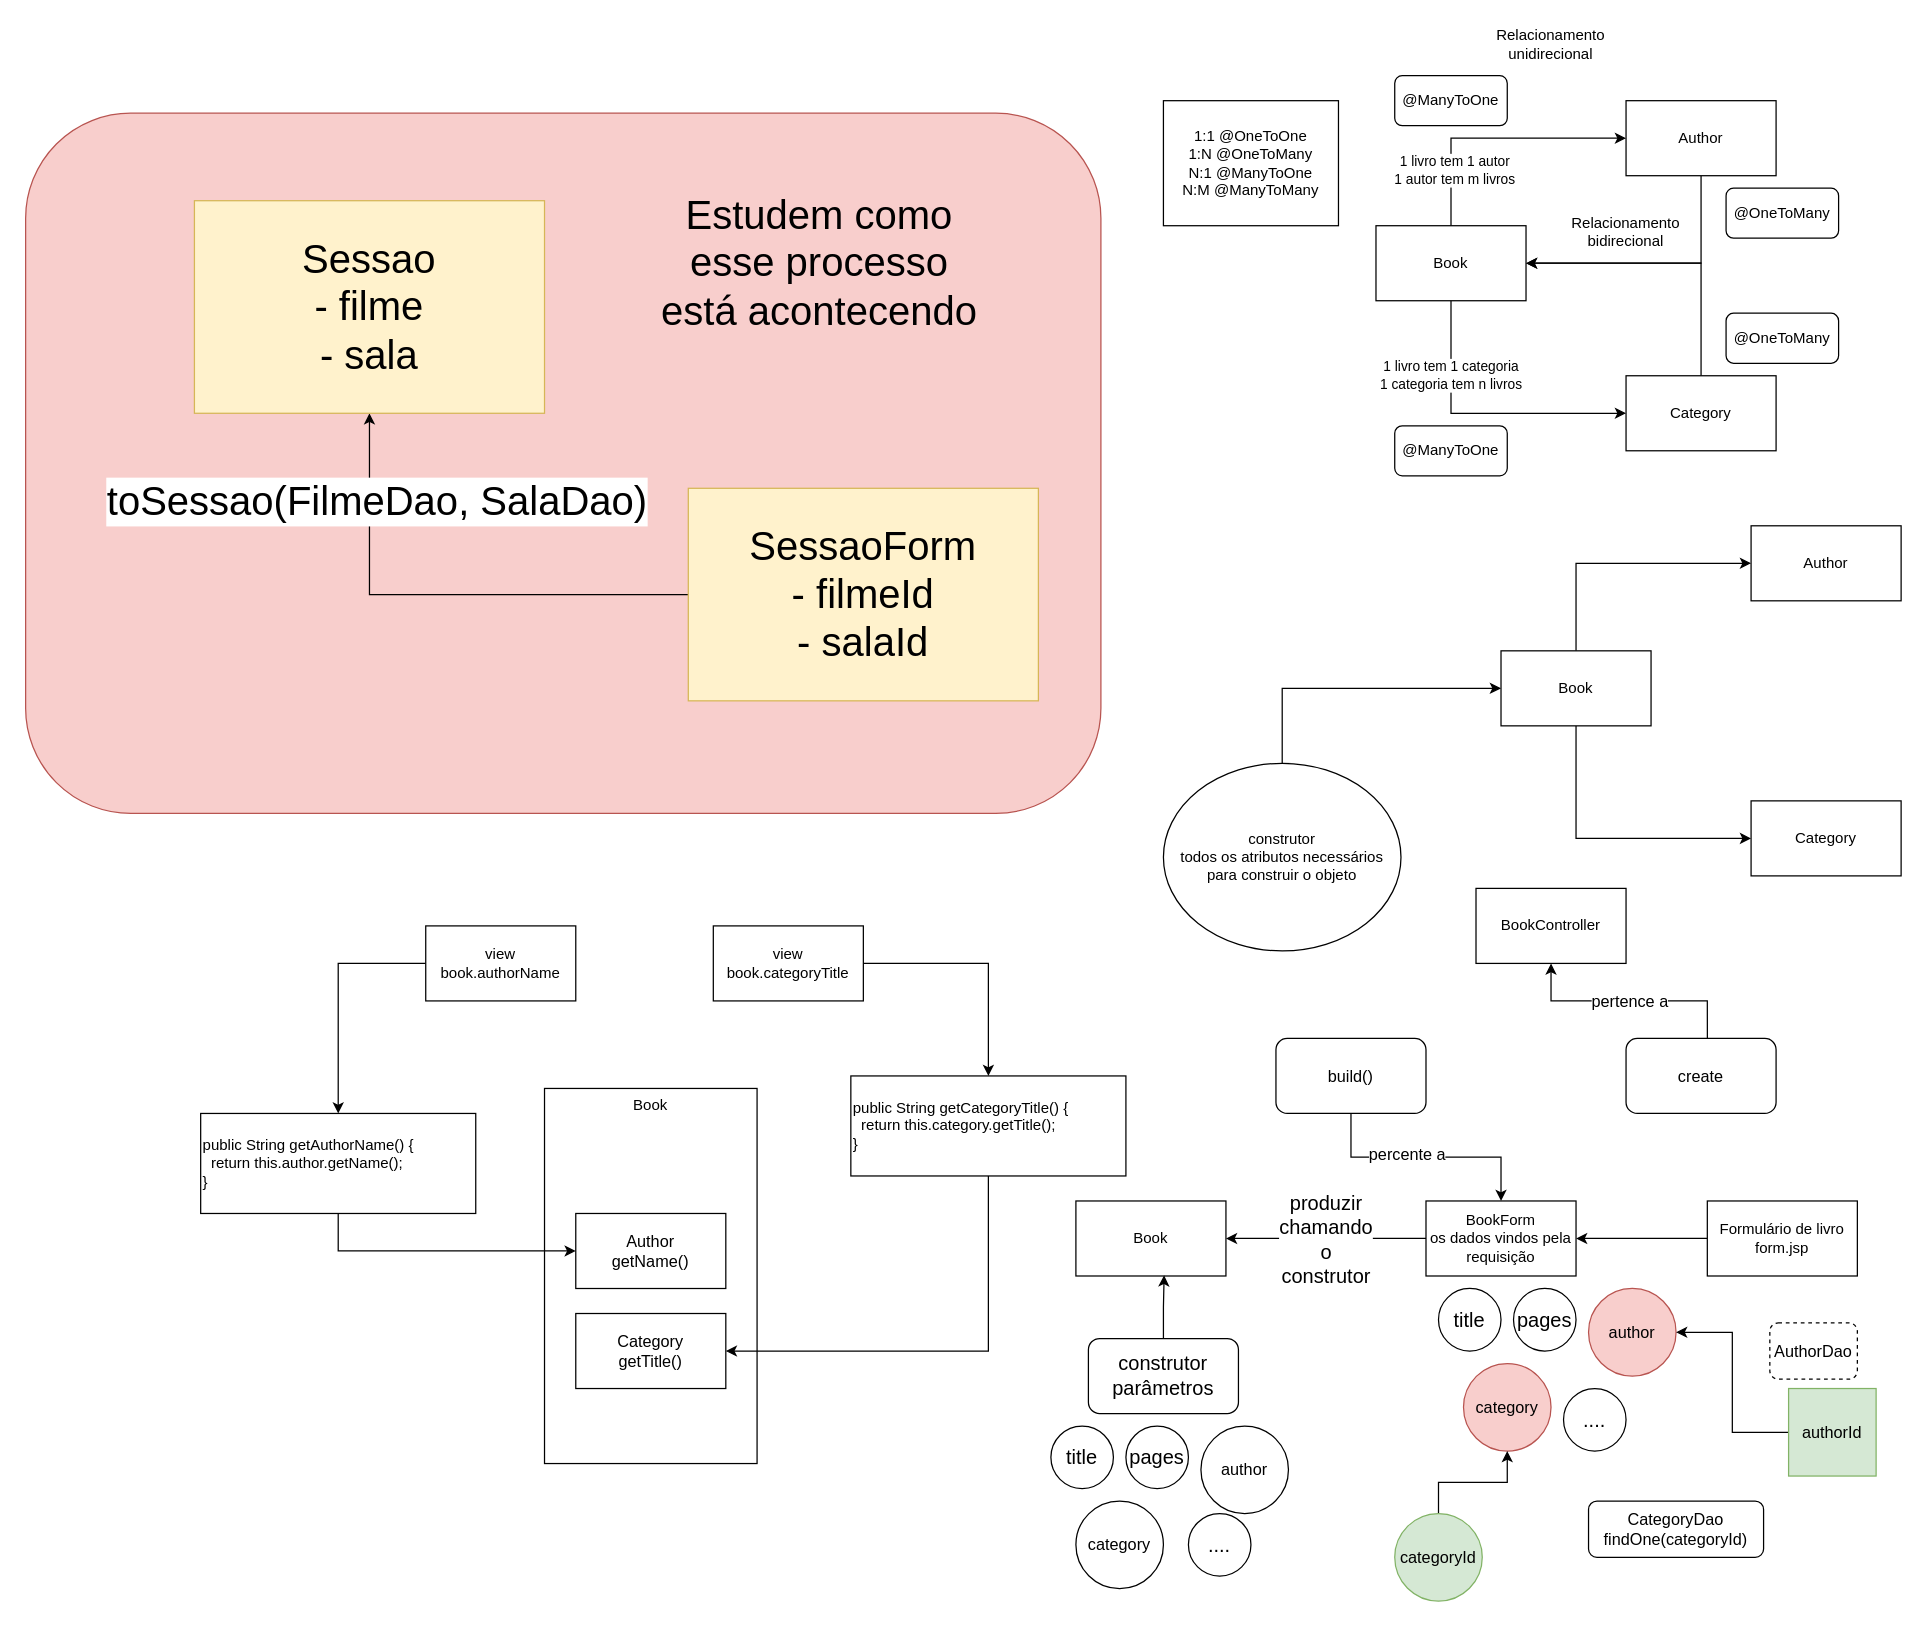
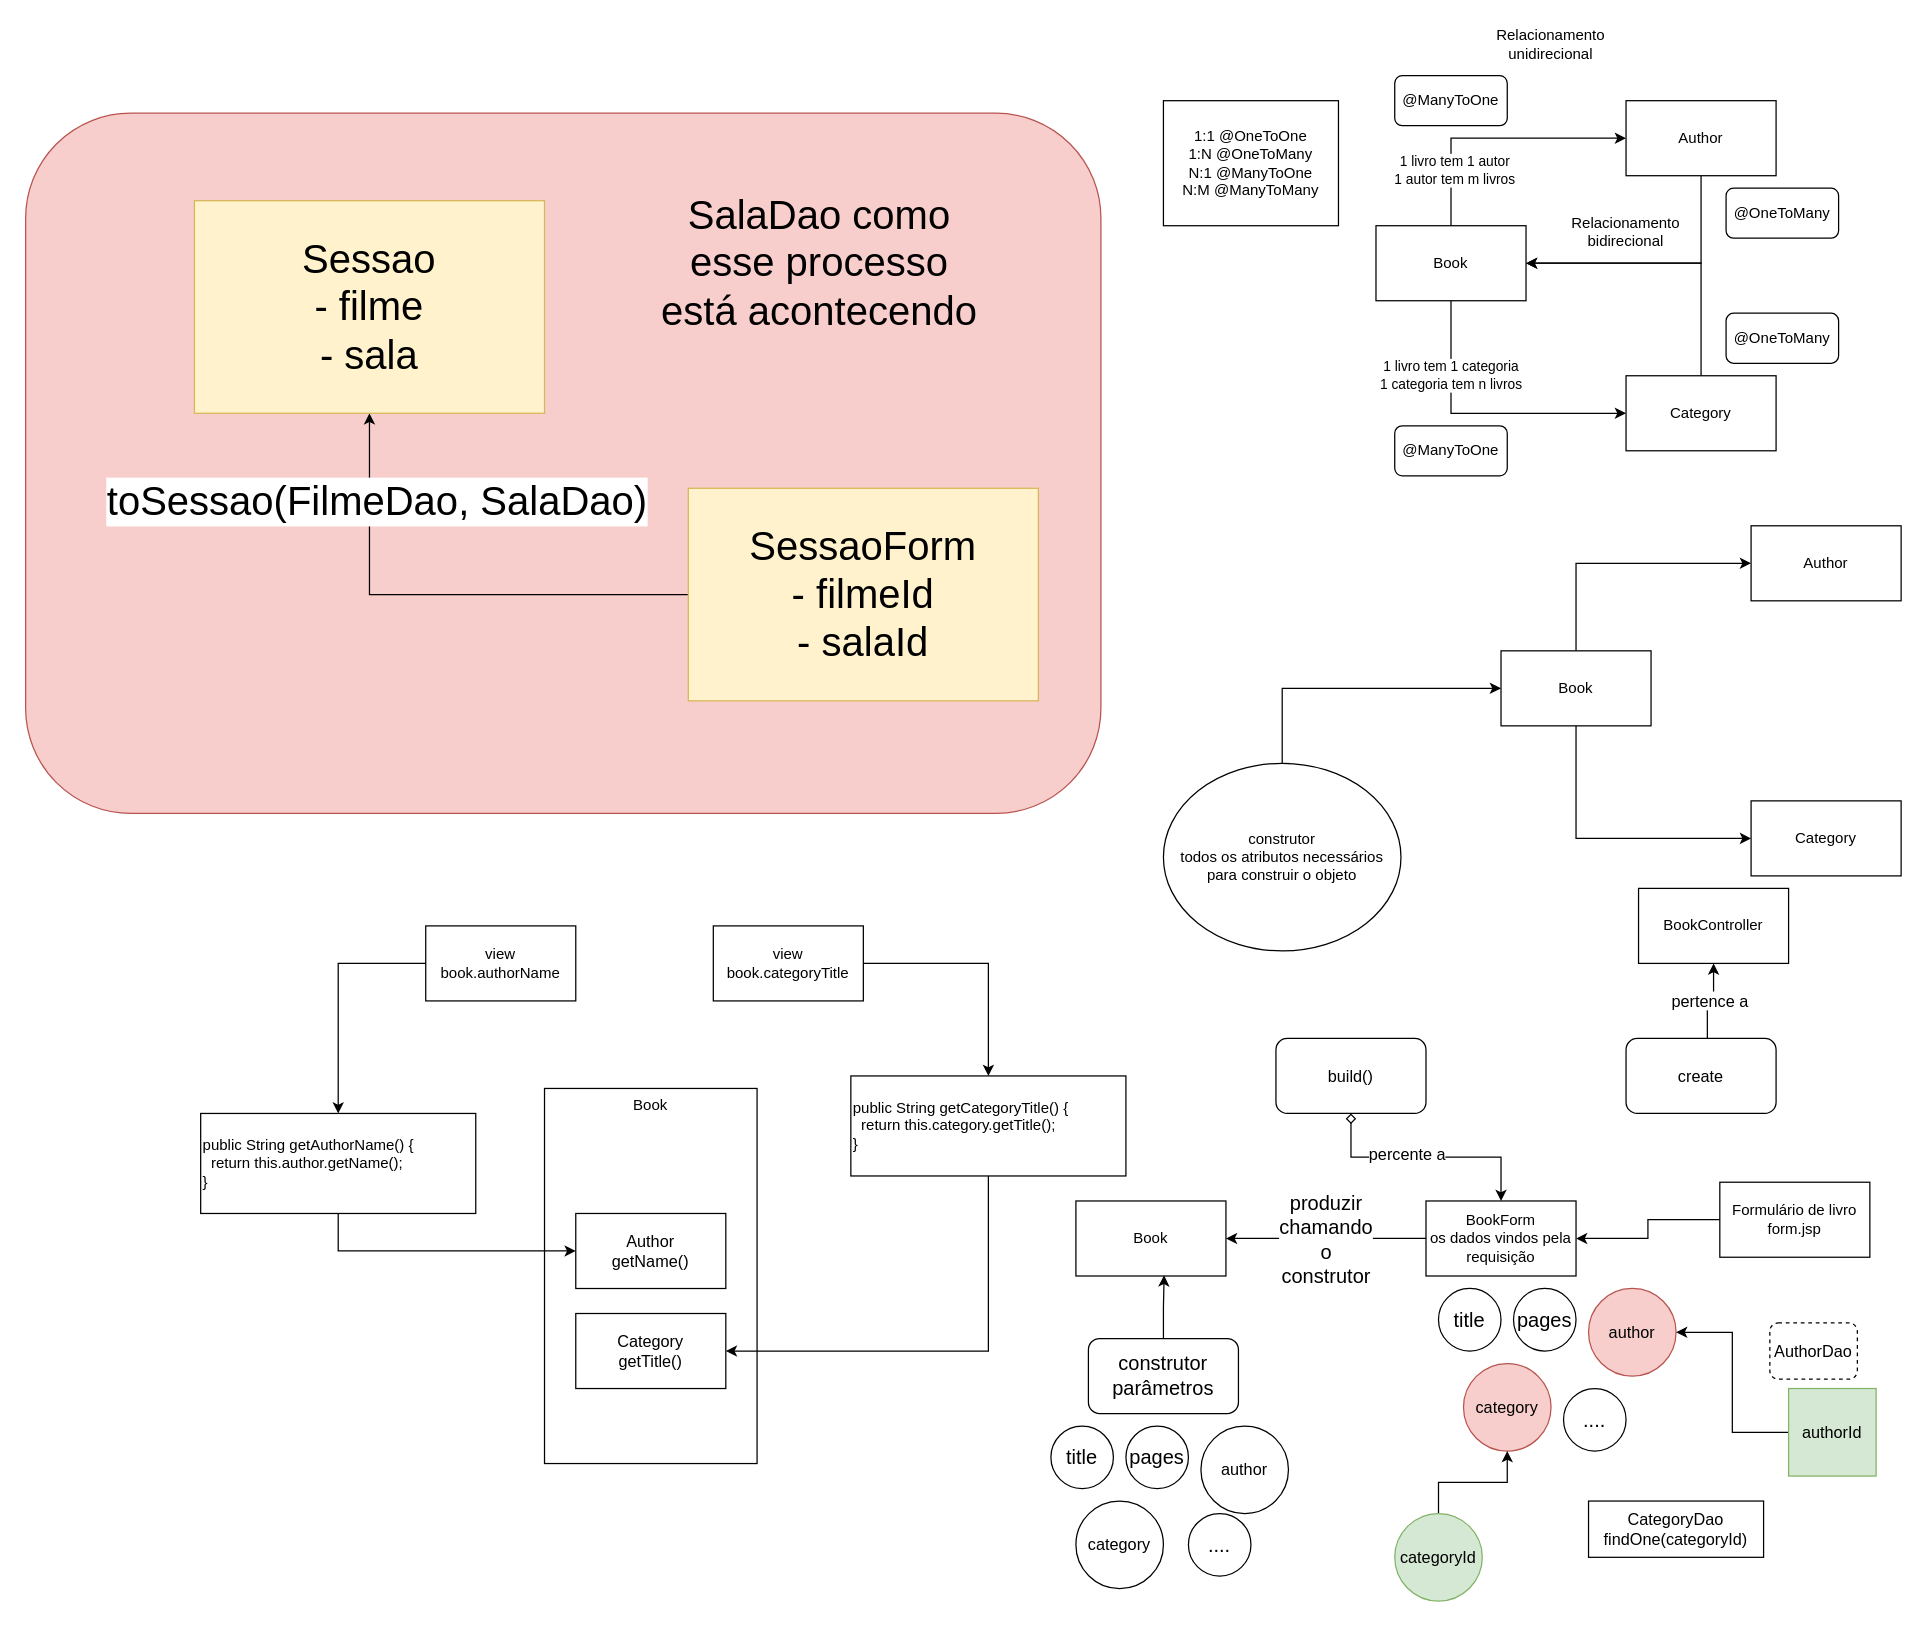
(819, 263) -> (819, 263)
(1551, 926) -> (1713, 926)
(1351, 1119) -> (1351, 1124)
(1782, 1238) -> (1794, 1219)
(1676, 1529) -> (1676, 1529)
